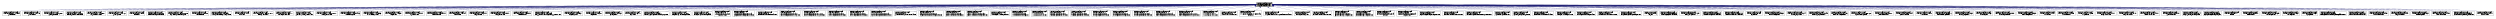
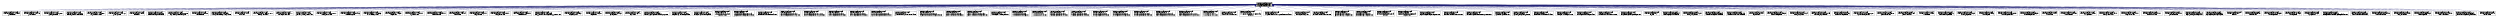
(1651, 14) -> (1652, 14)
